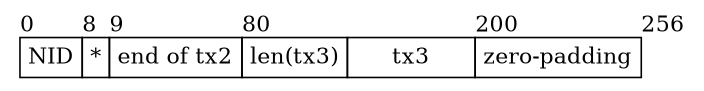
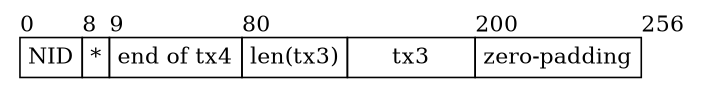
(176, 57) -> (176, 57)
